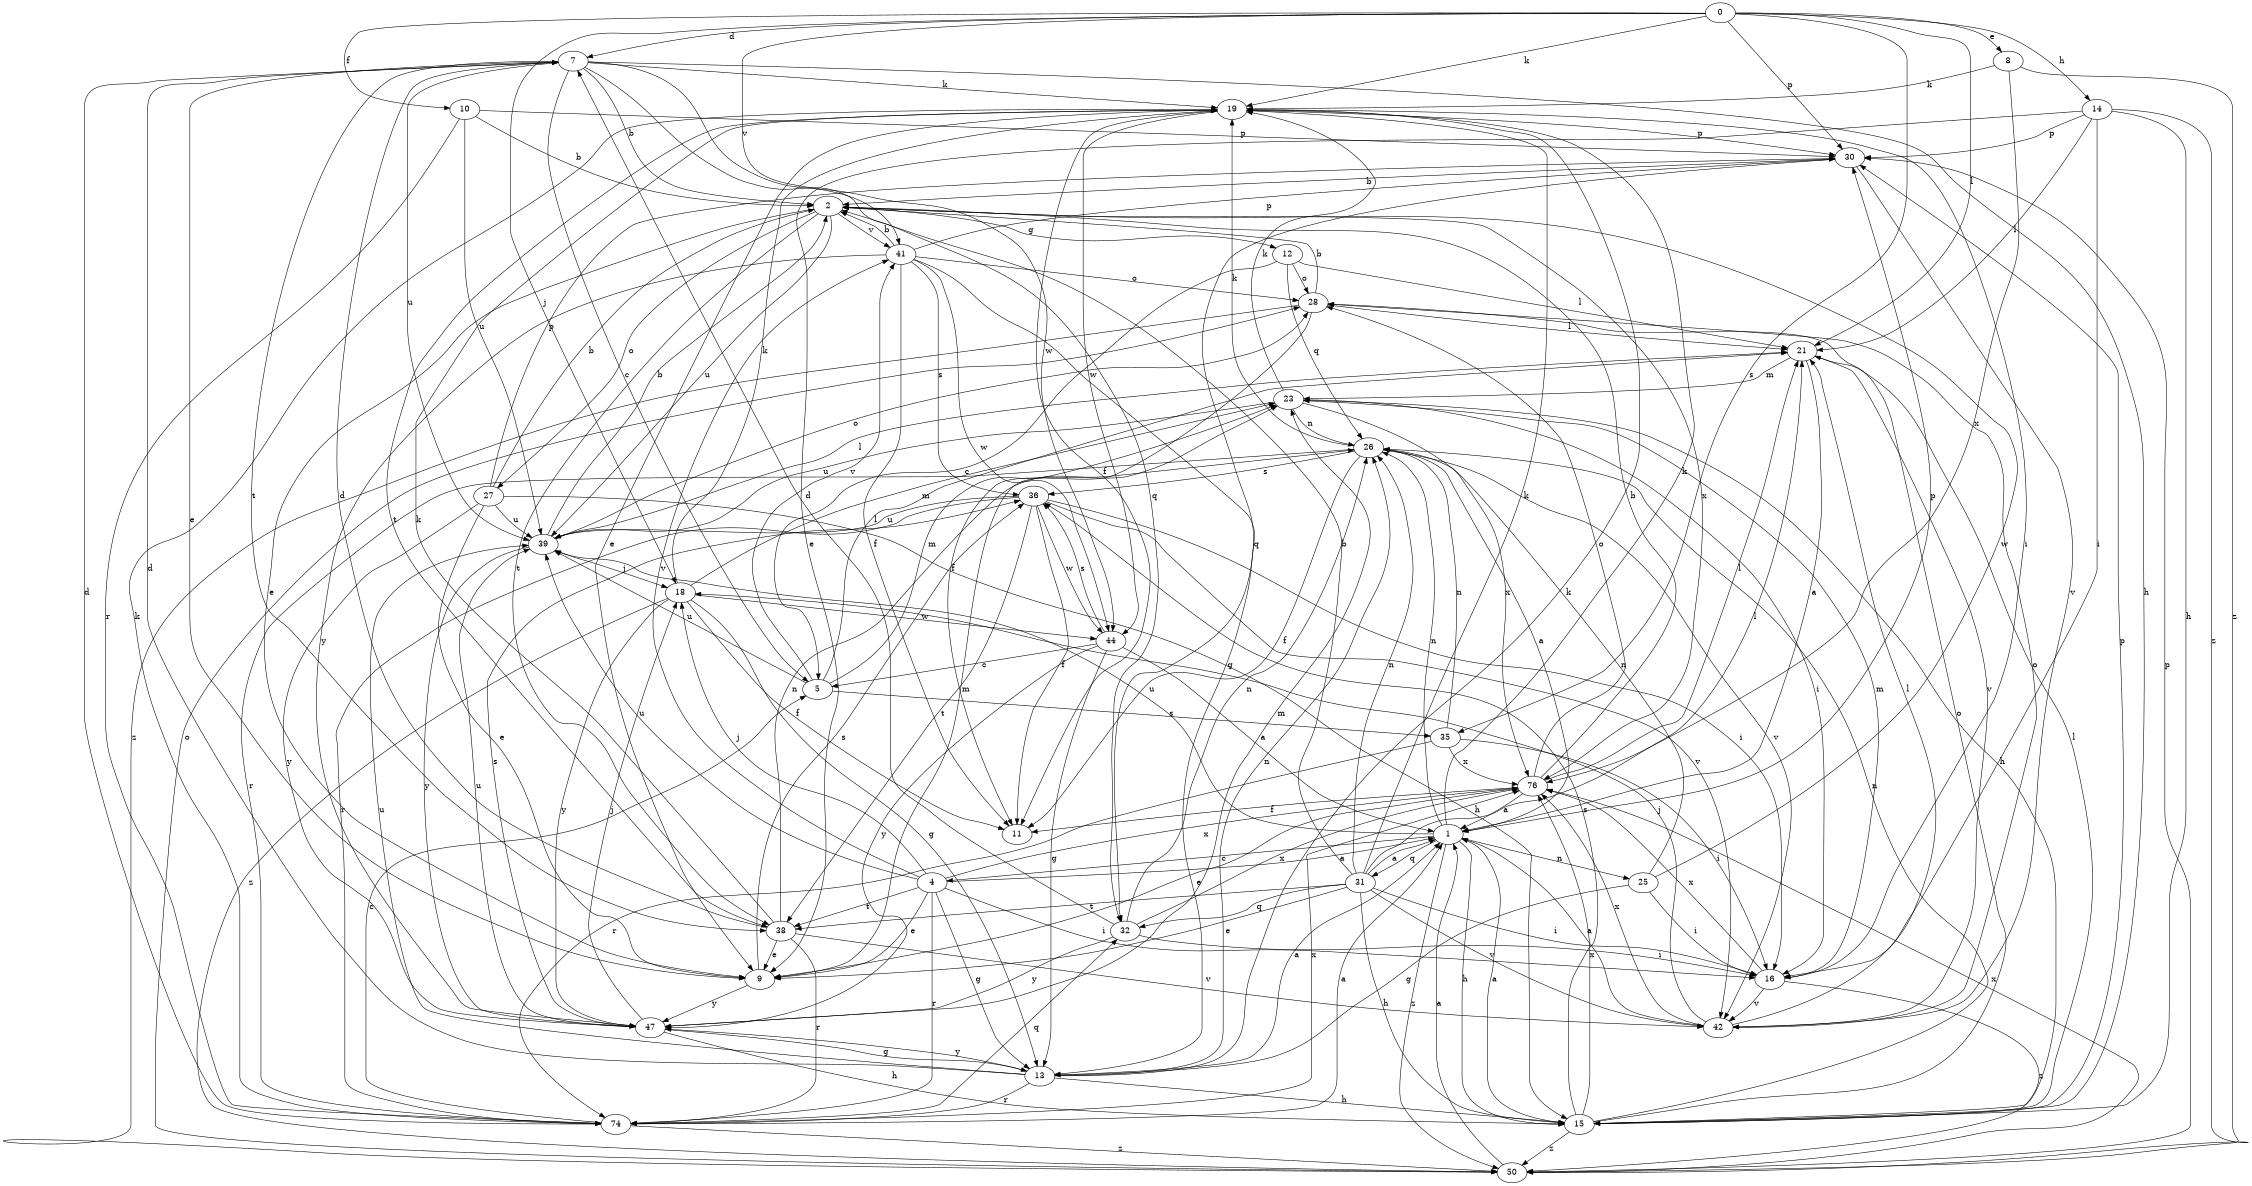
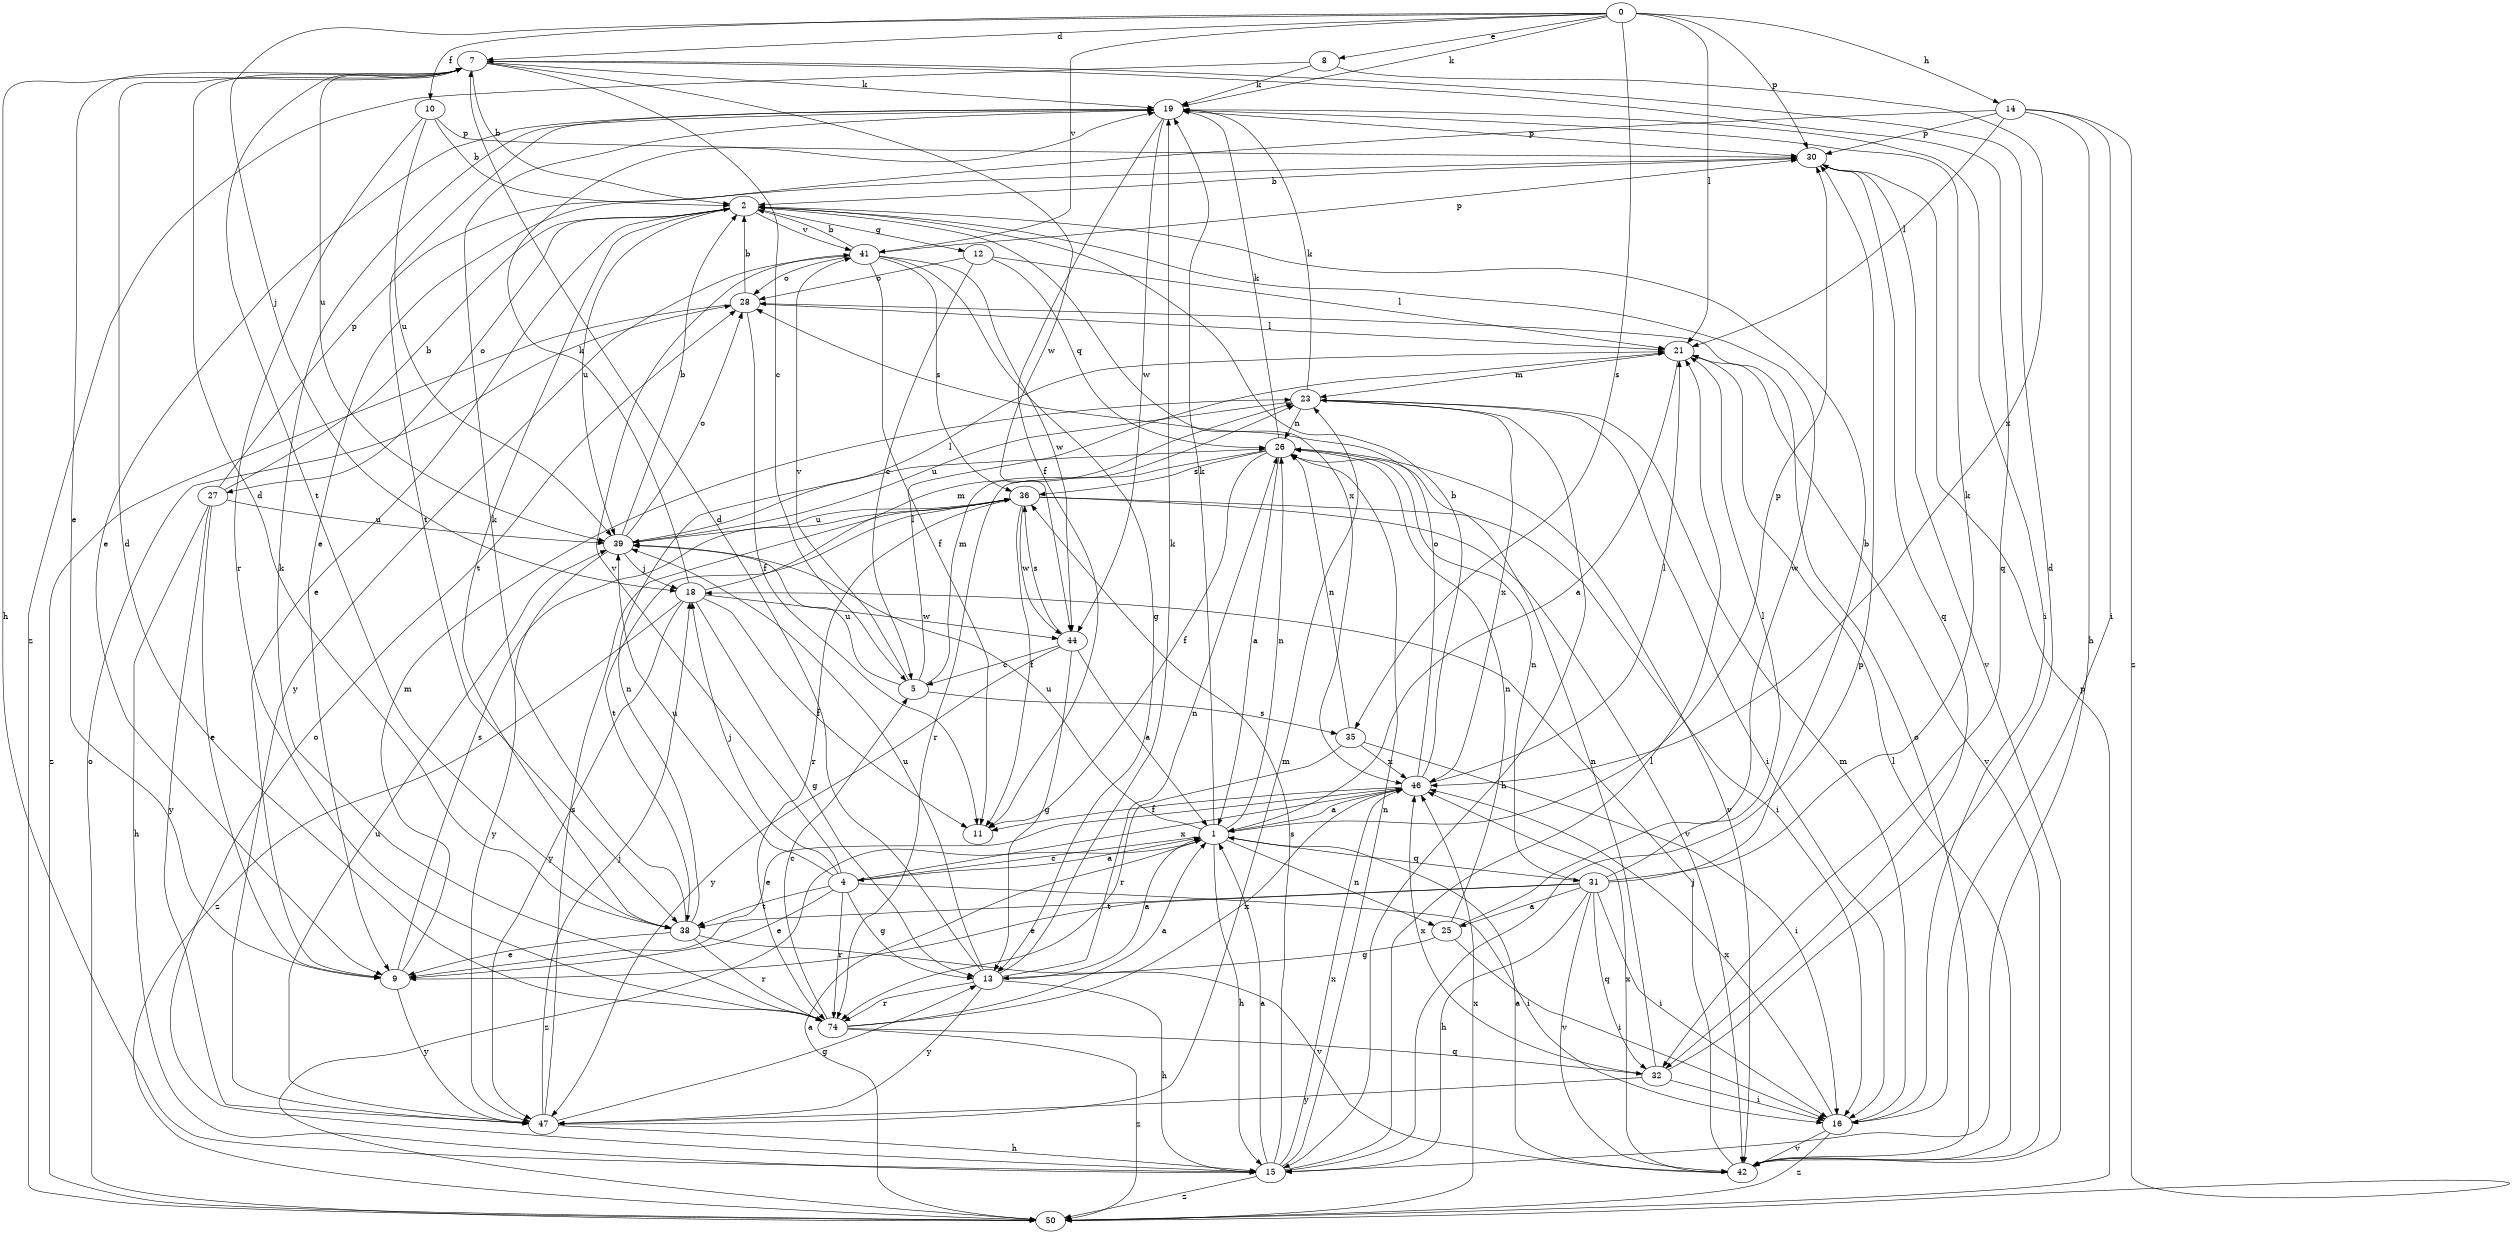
(1533, 786) -> (1416, 786)
(1396, 852) -> (1523, 906)
